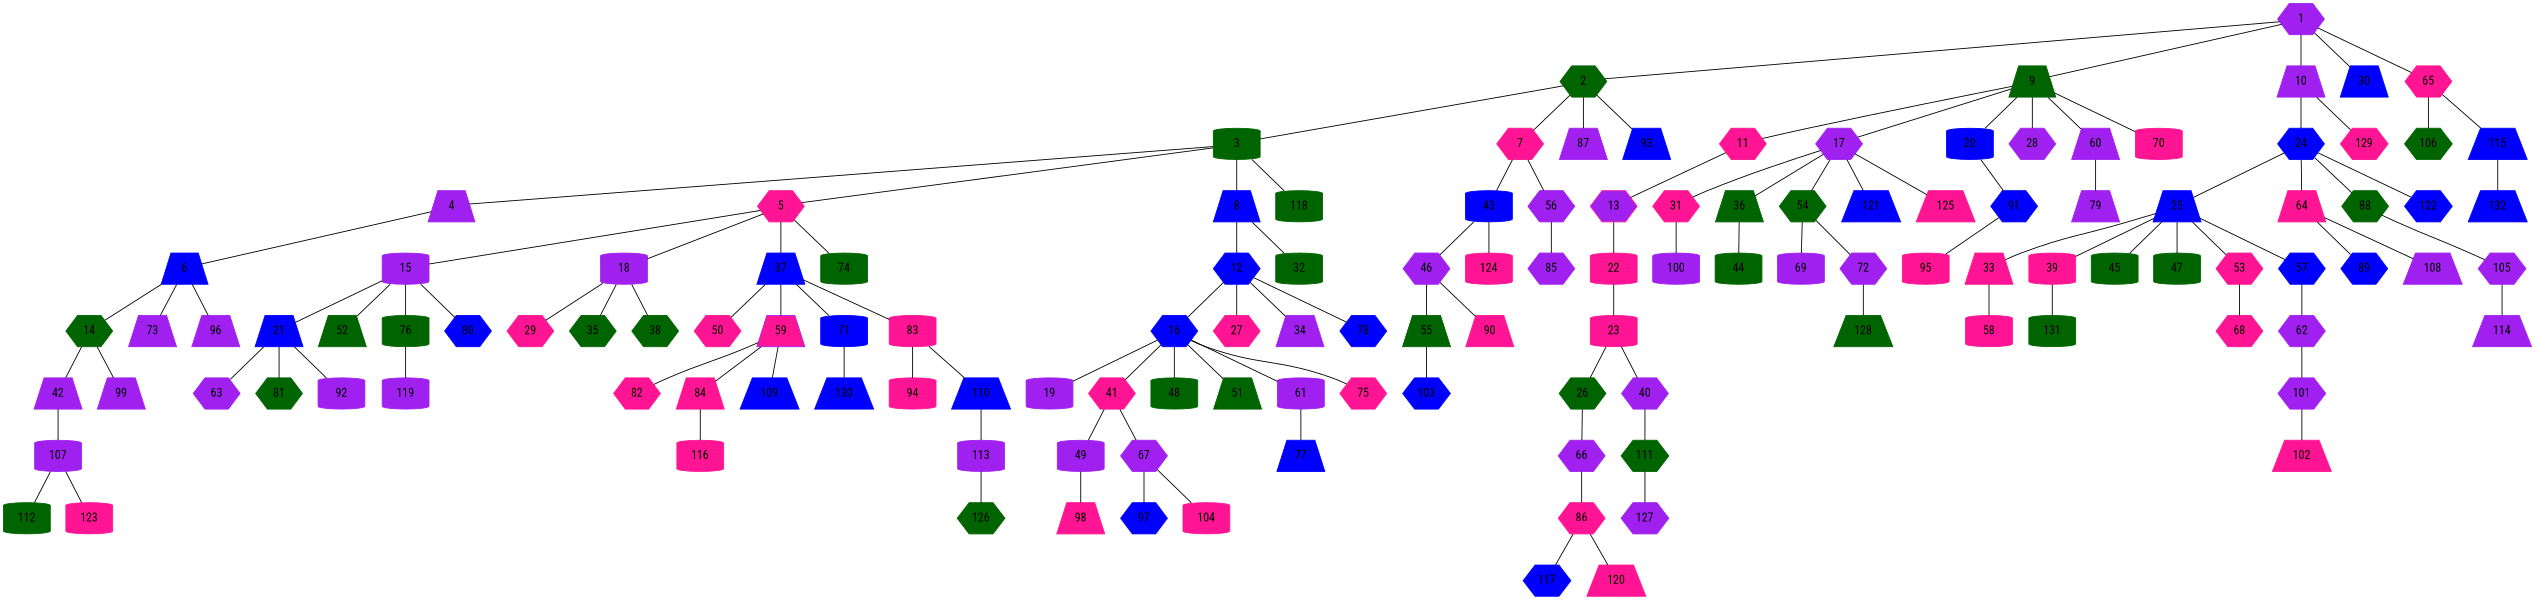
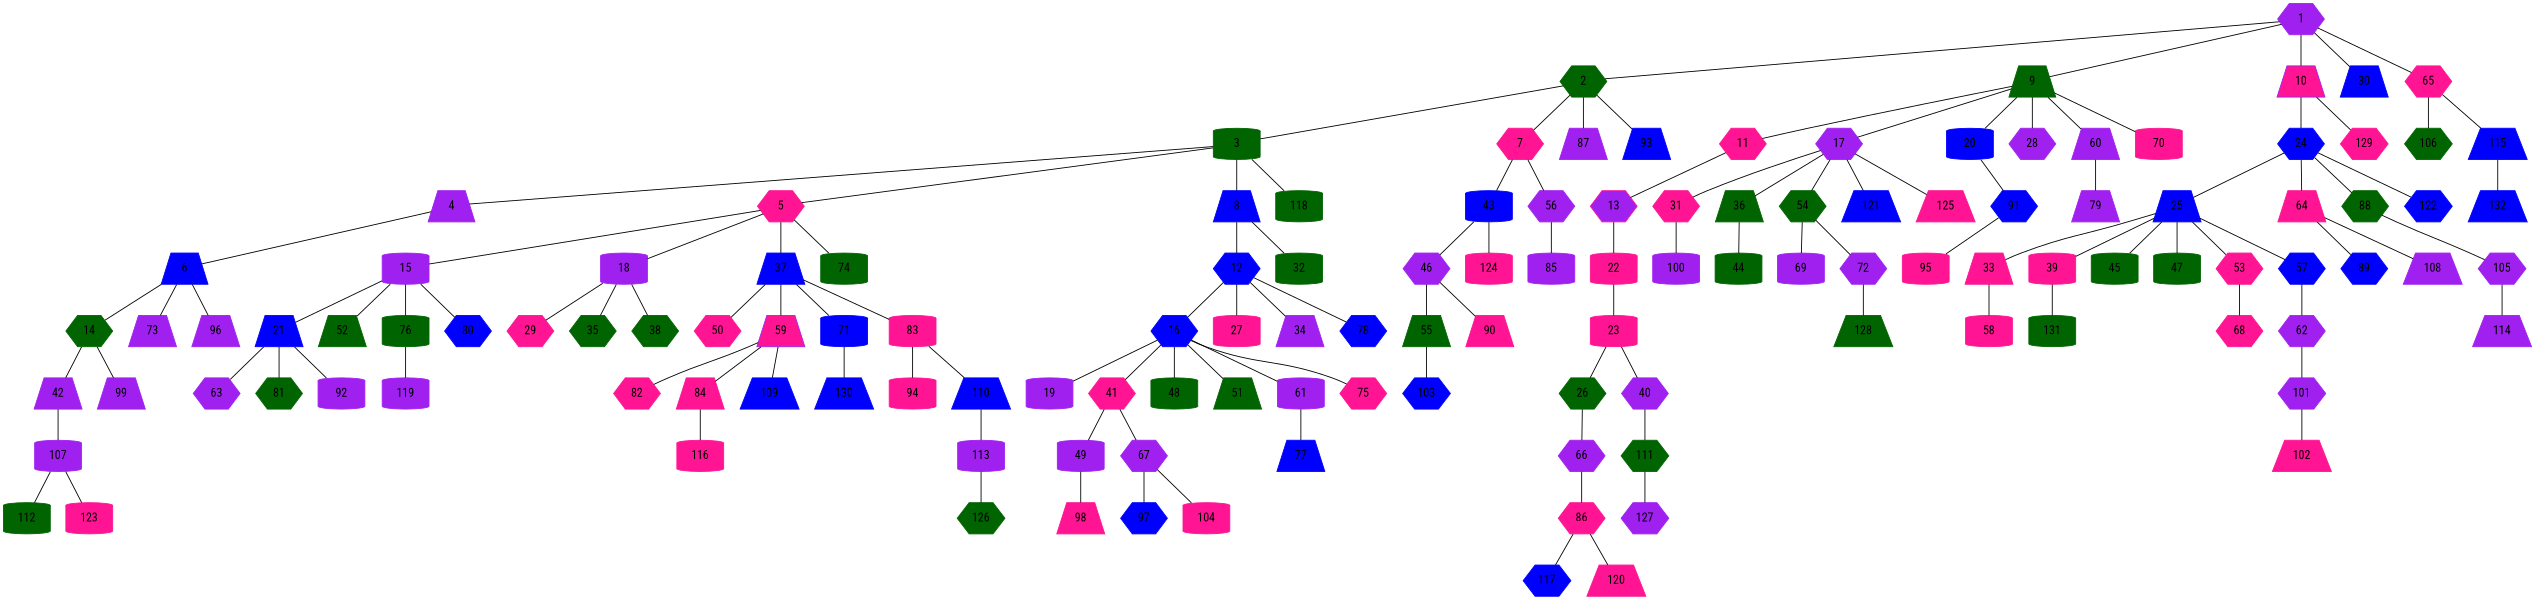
(2301, 81) -> (2301, 81)
(1551, 269) -> (1551, 269)
(1237, 331) -> (1237, 331)
